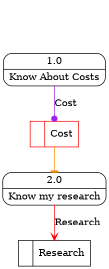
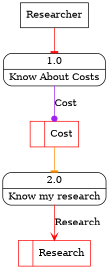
none -> (54, 15)
(54, 253) -> (54, 253)
